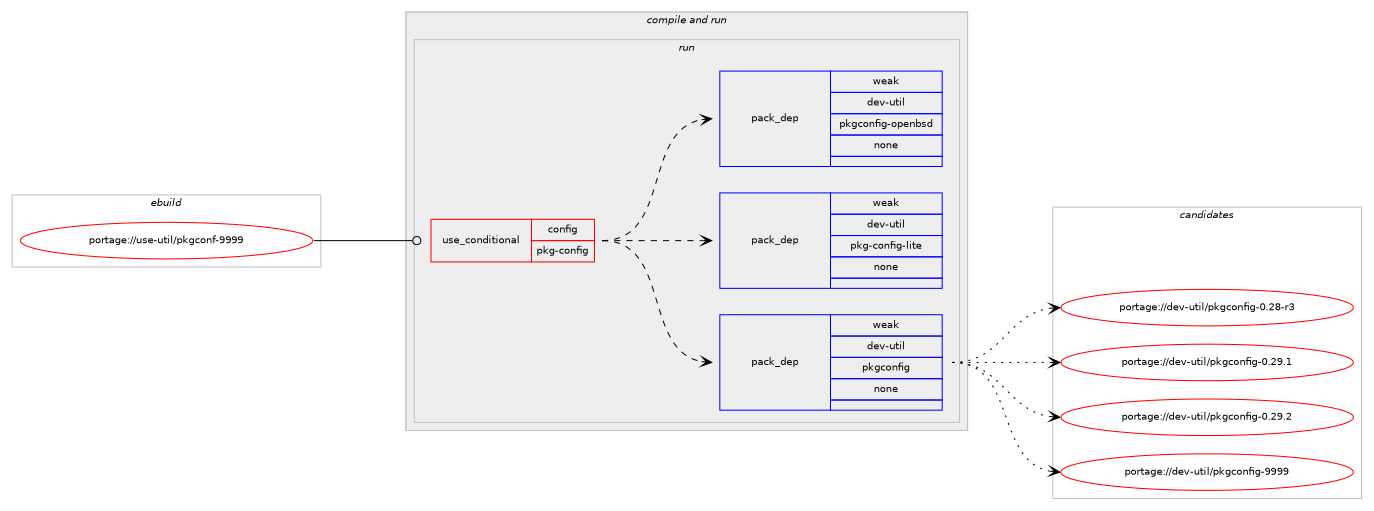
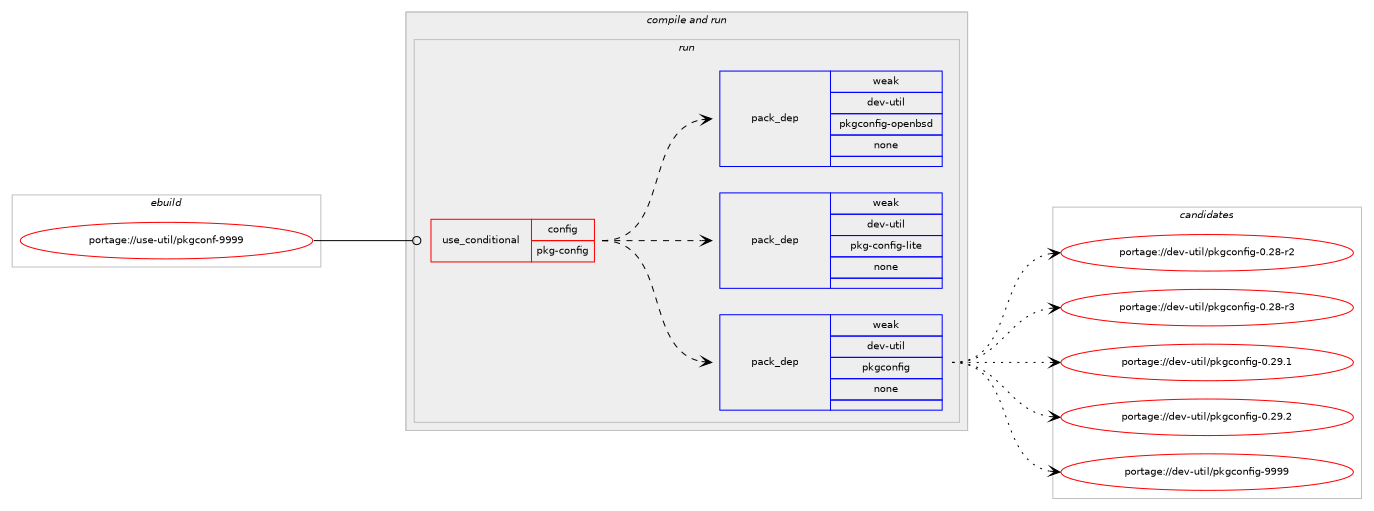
none -> (1207, 253)
